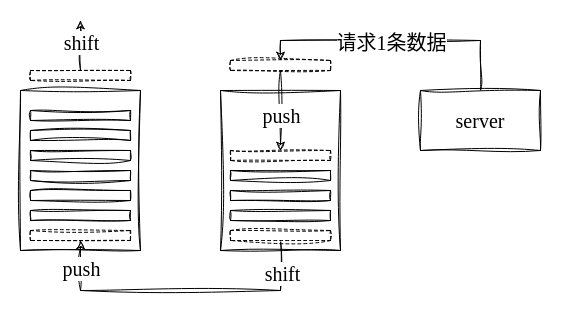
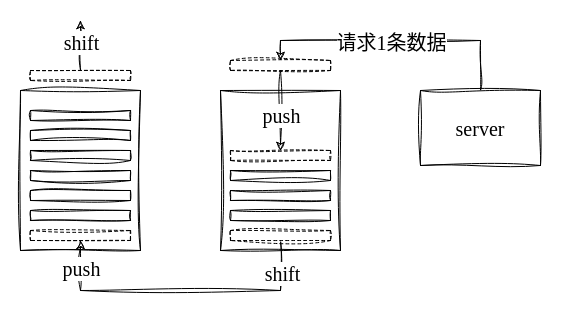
(481, 121) -> (481, 128)
